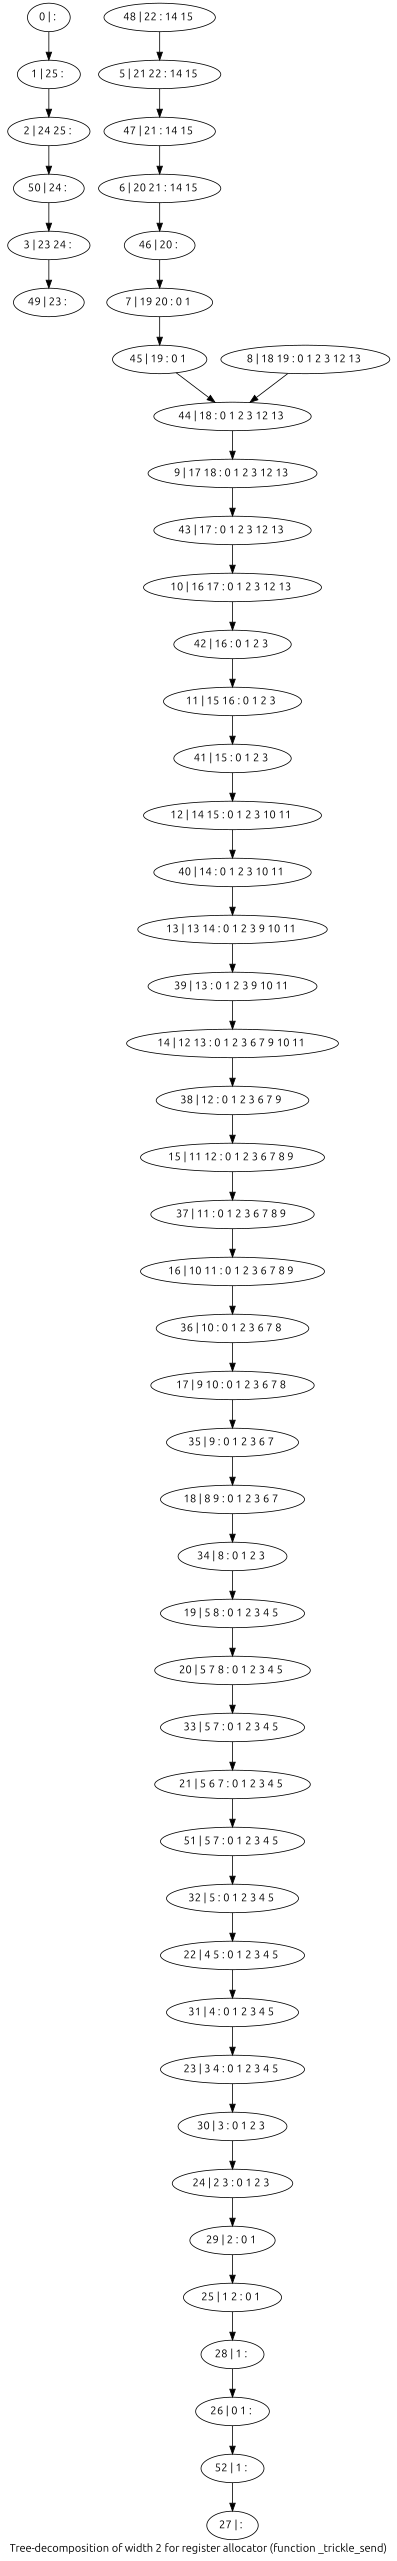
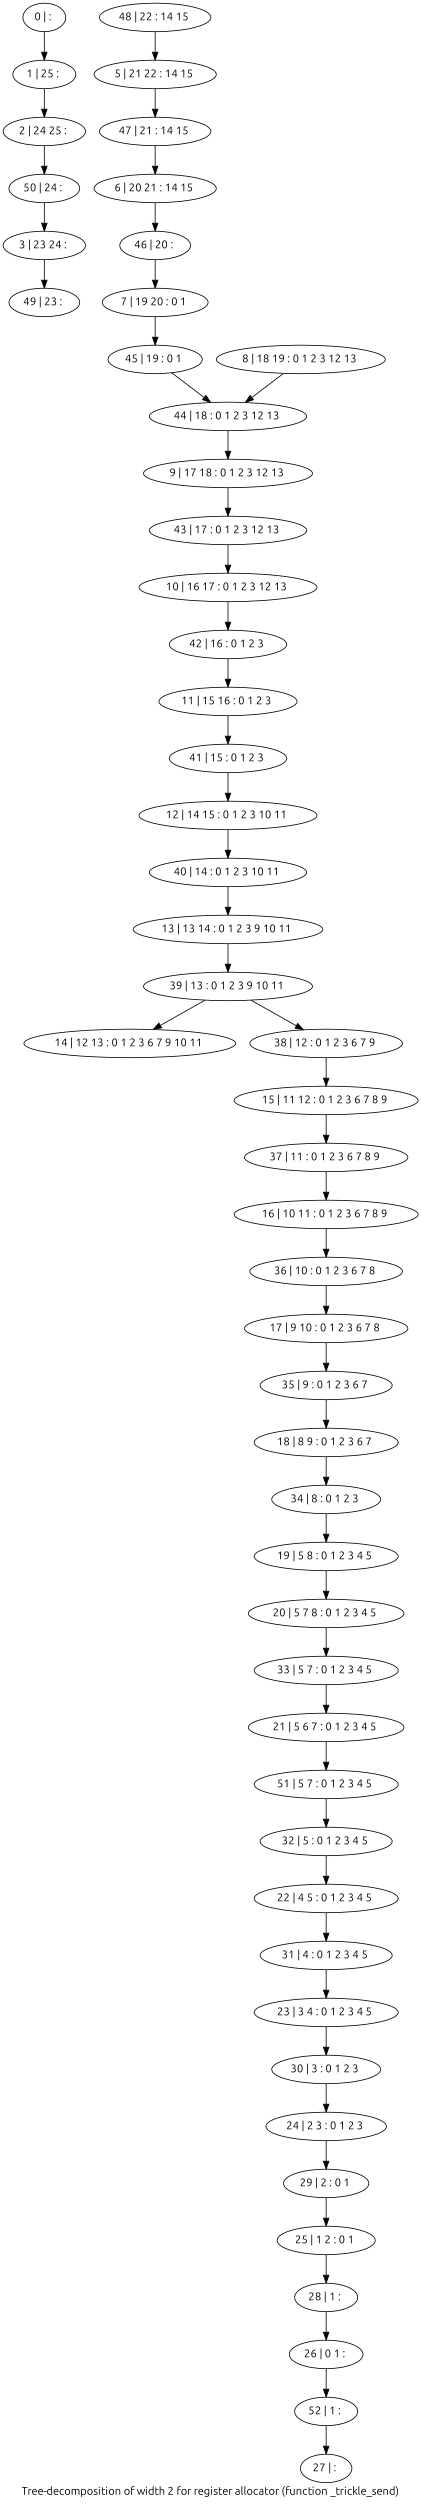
(233, 1068) -> (274, 1013)
